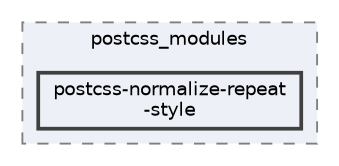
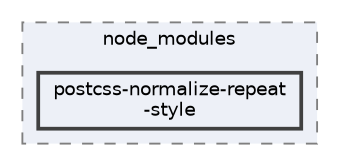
(170, 40) -> (170, 40)
